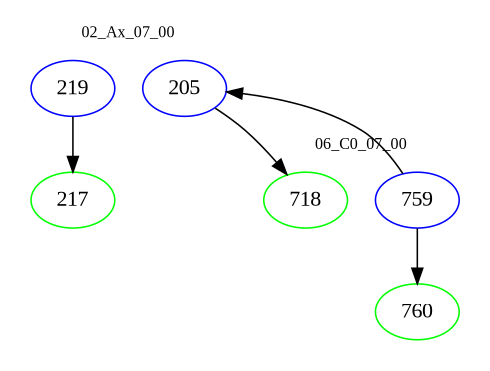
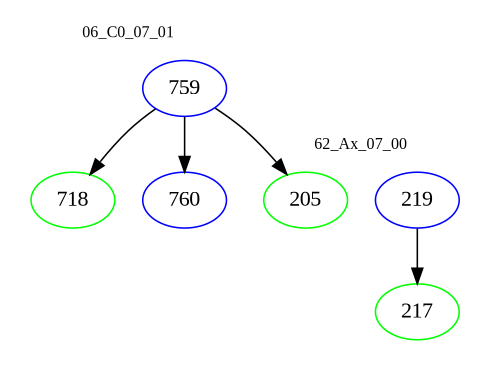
(129, 33) -> (361, 145)
(185, 88) -> (306, 200)
(361, 145) -> (129, 33)
(261, 146) -> (126, 133)
(417, 312) -> (185, 200)
